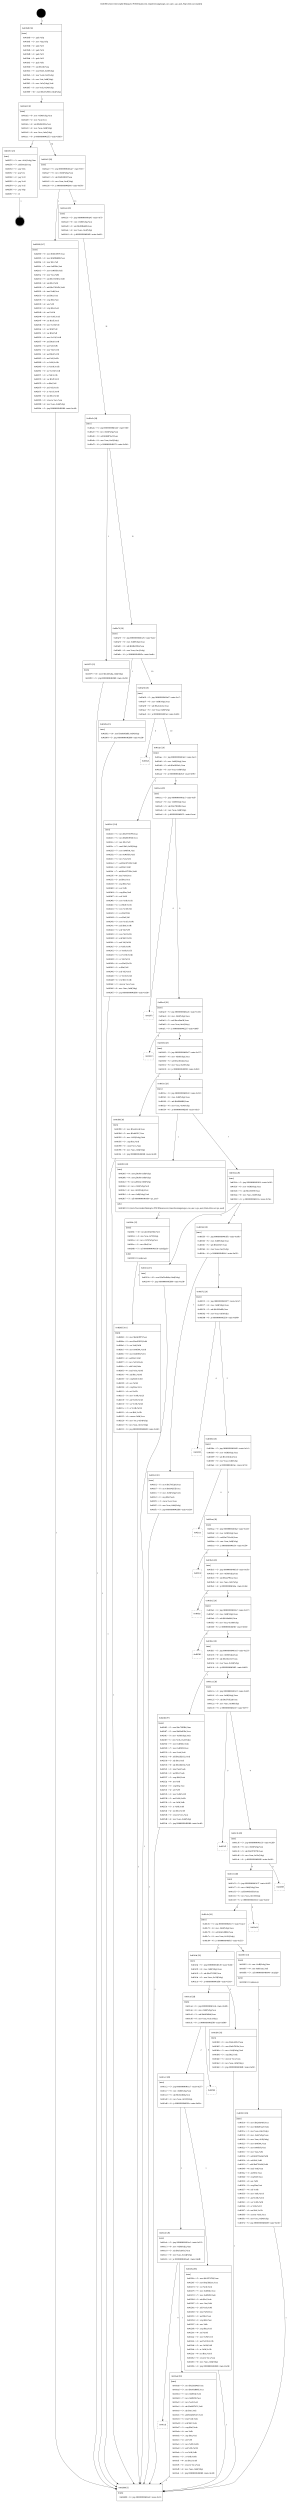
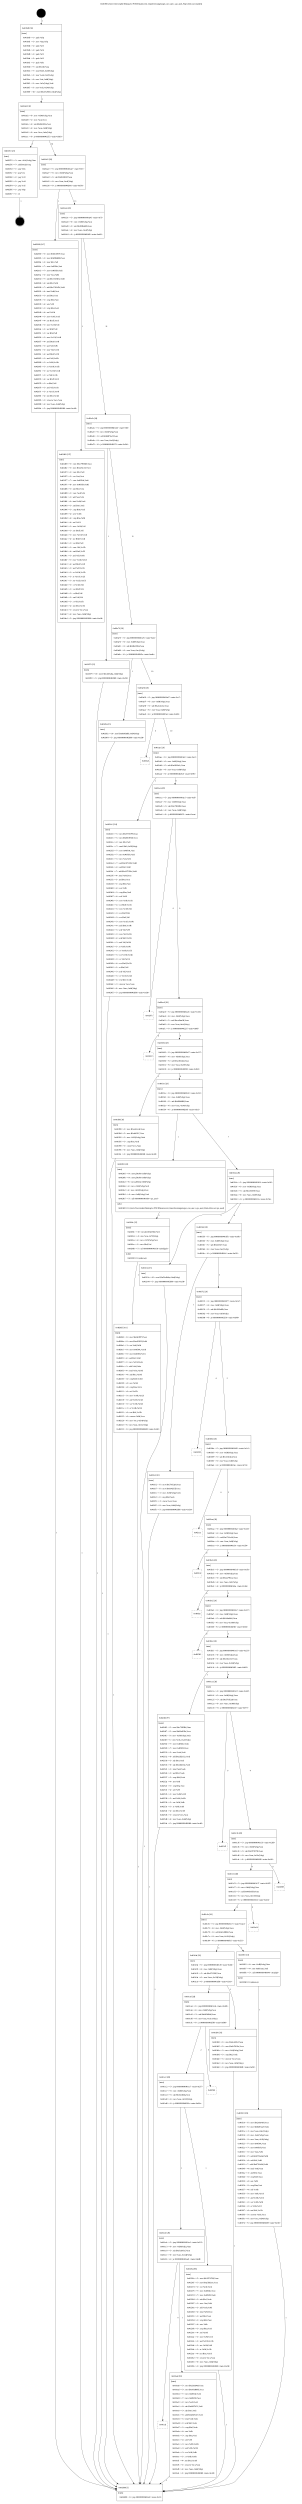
none -> (81, 537)
